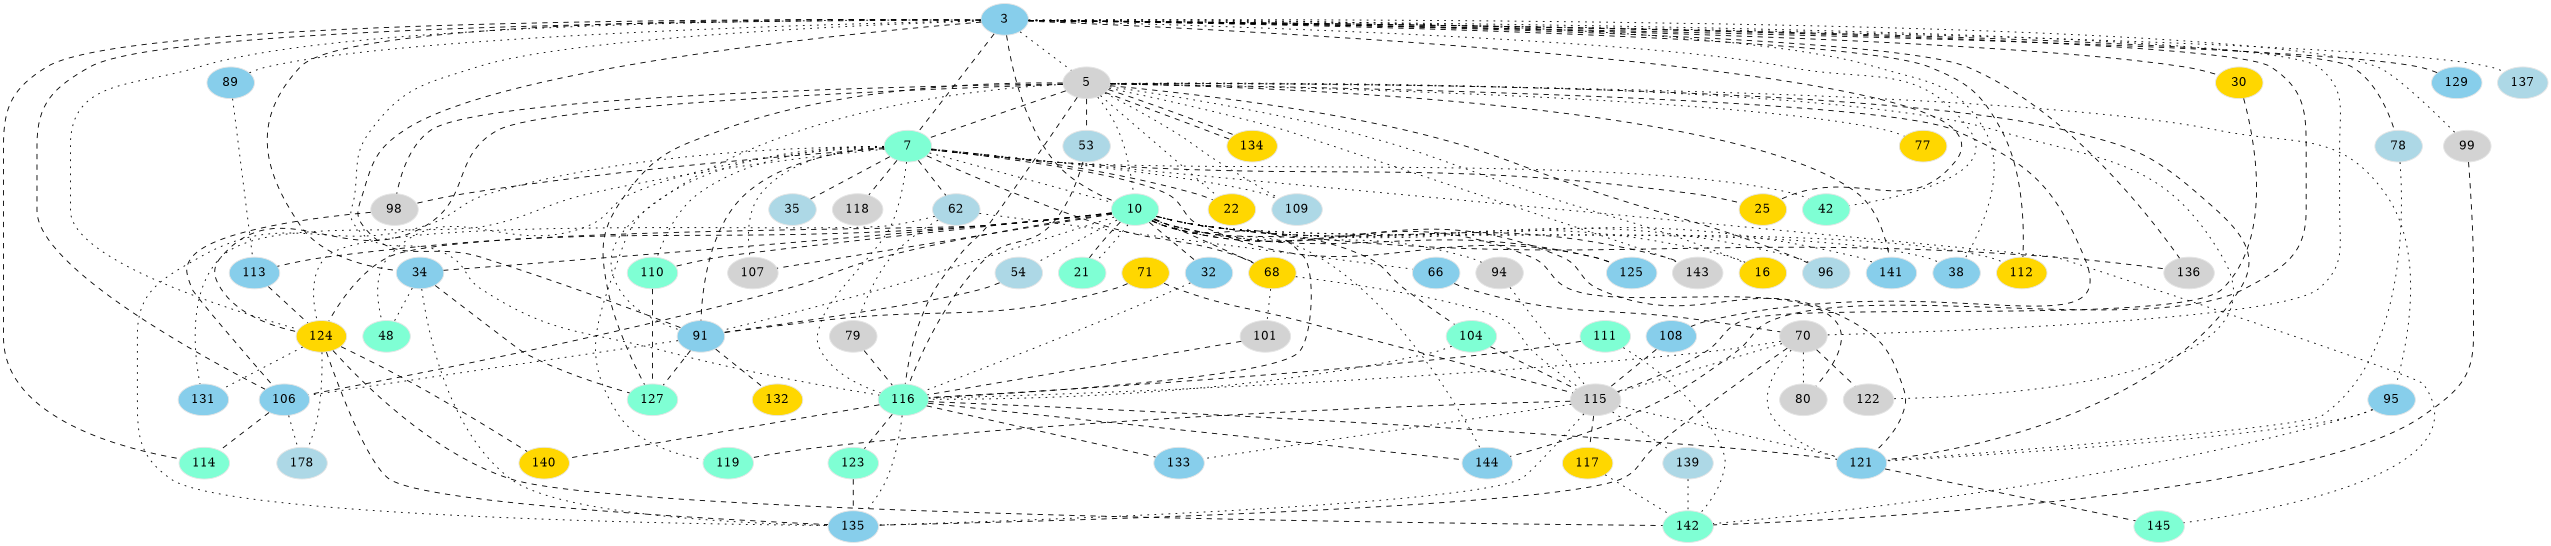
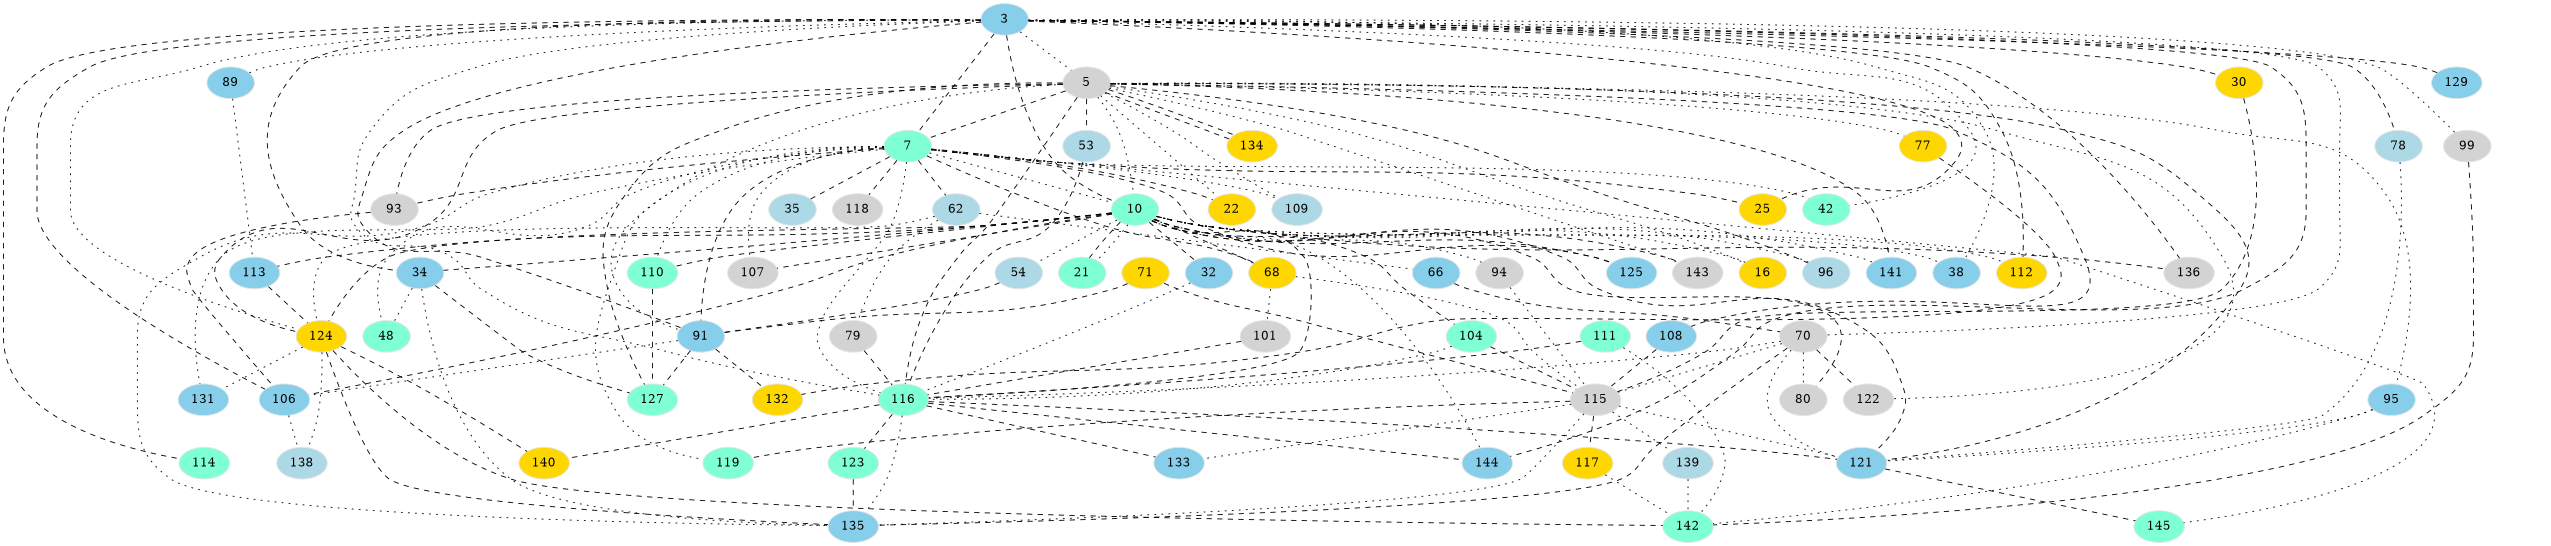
(2523, 83) -> none
(394, 210) -> (394, 210)
(920, 278) -> none
none -> (1521, 319)
(244, 431) -> none
(302, 463) -> (302, 463)
